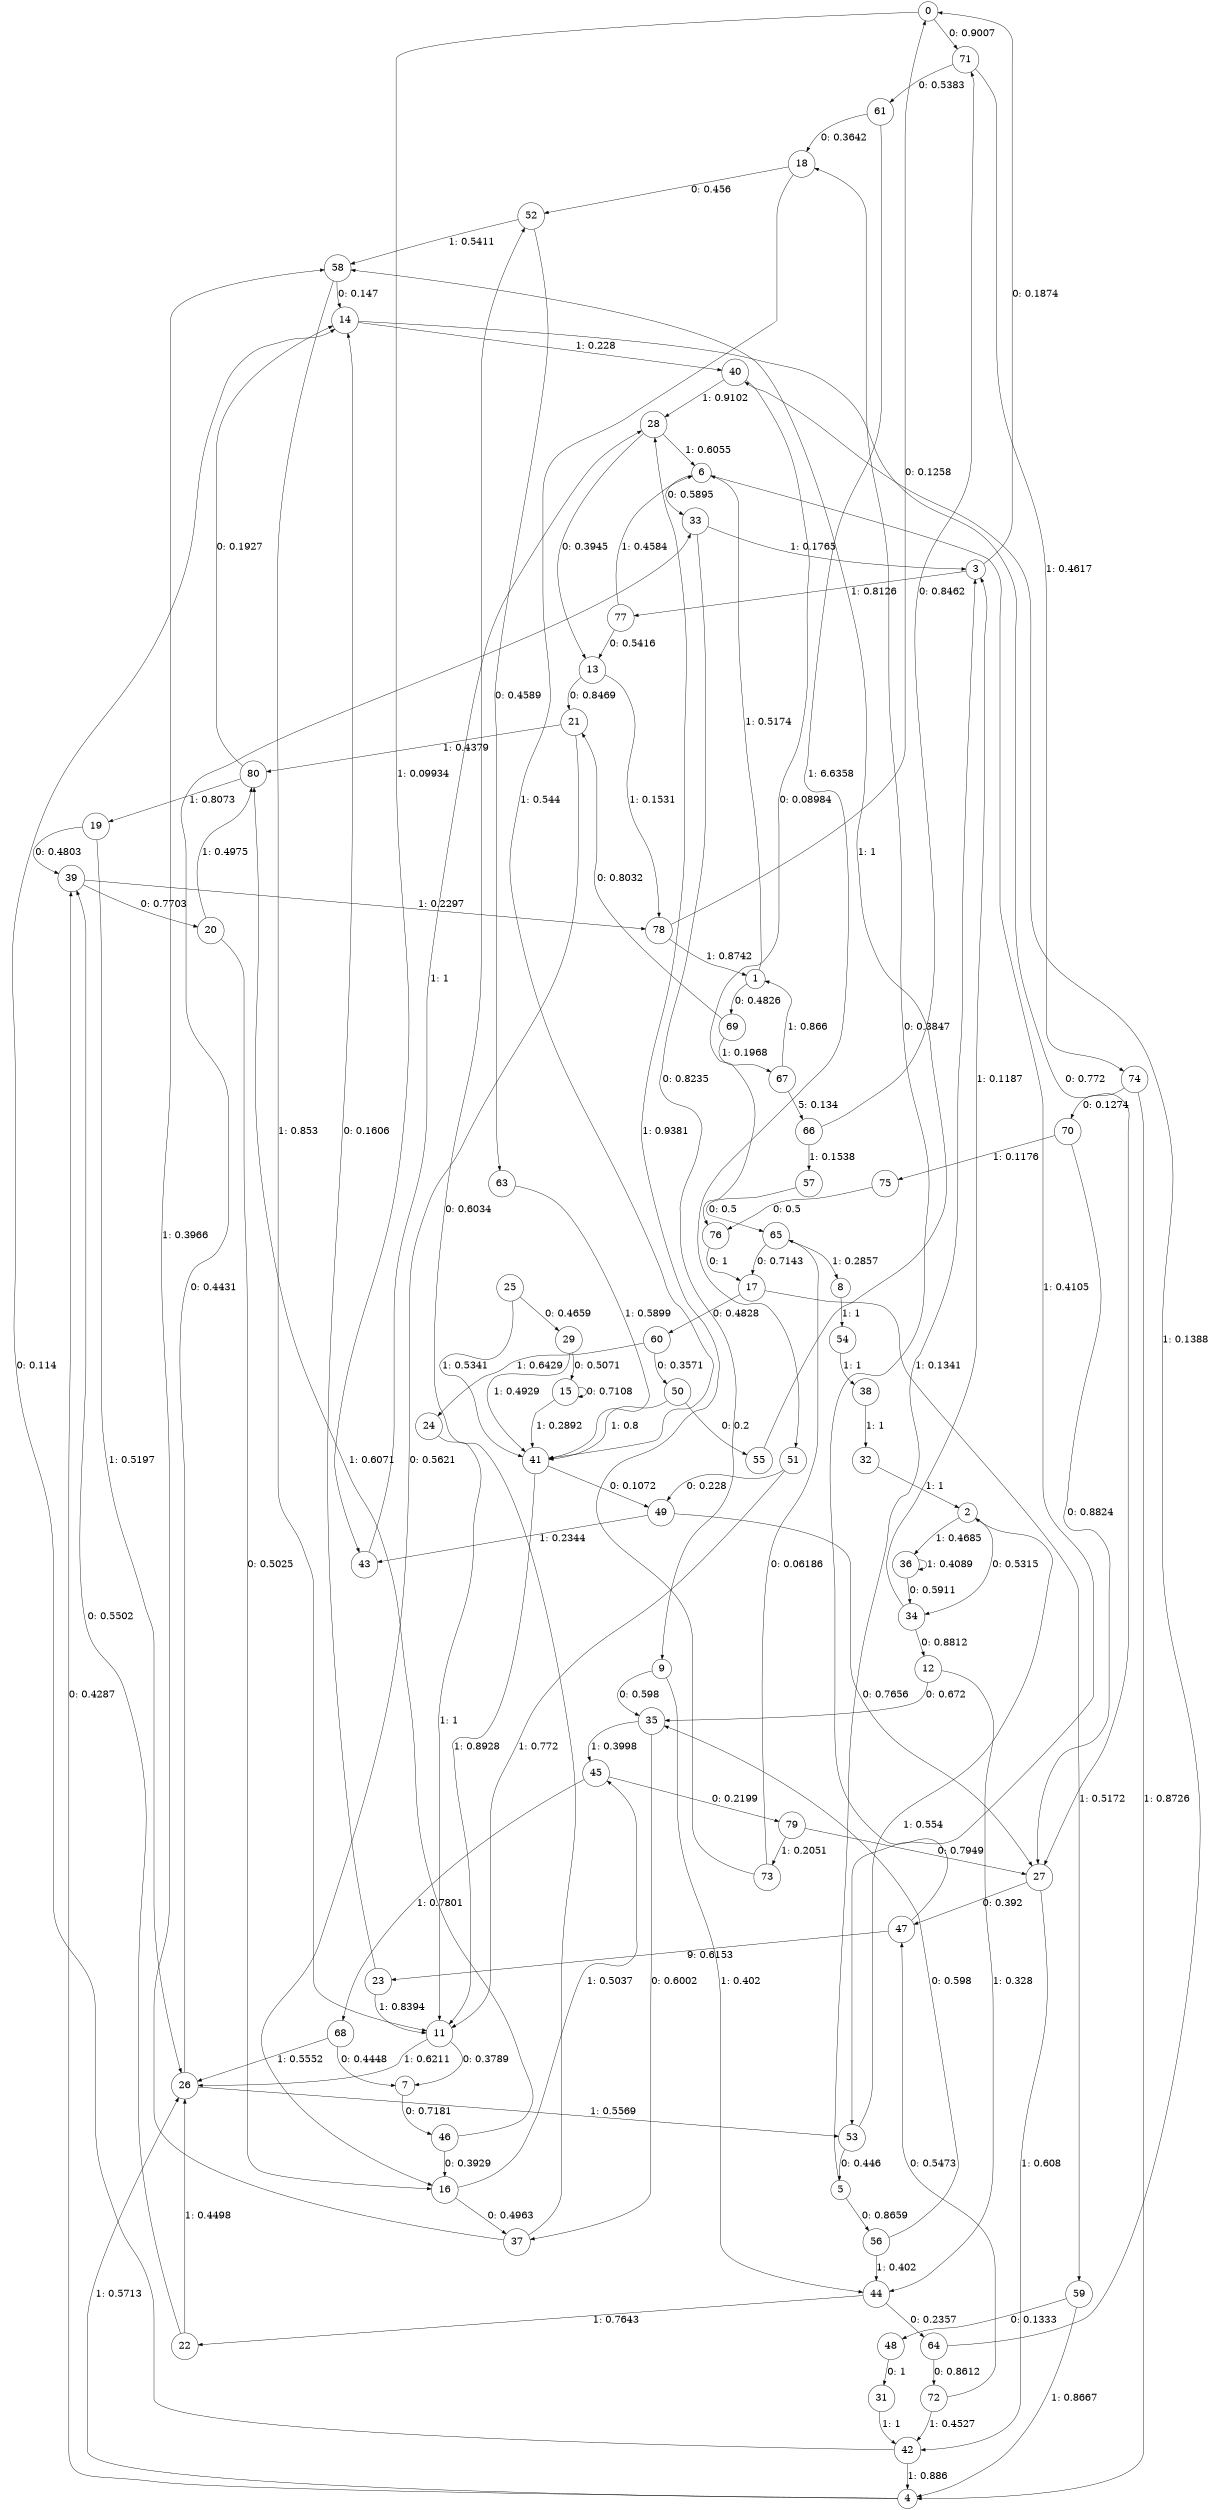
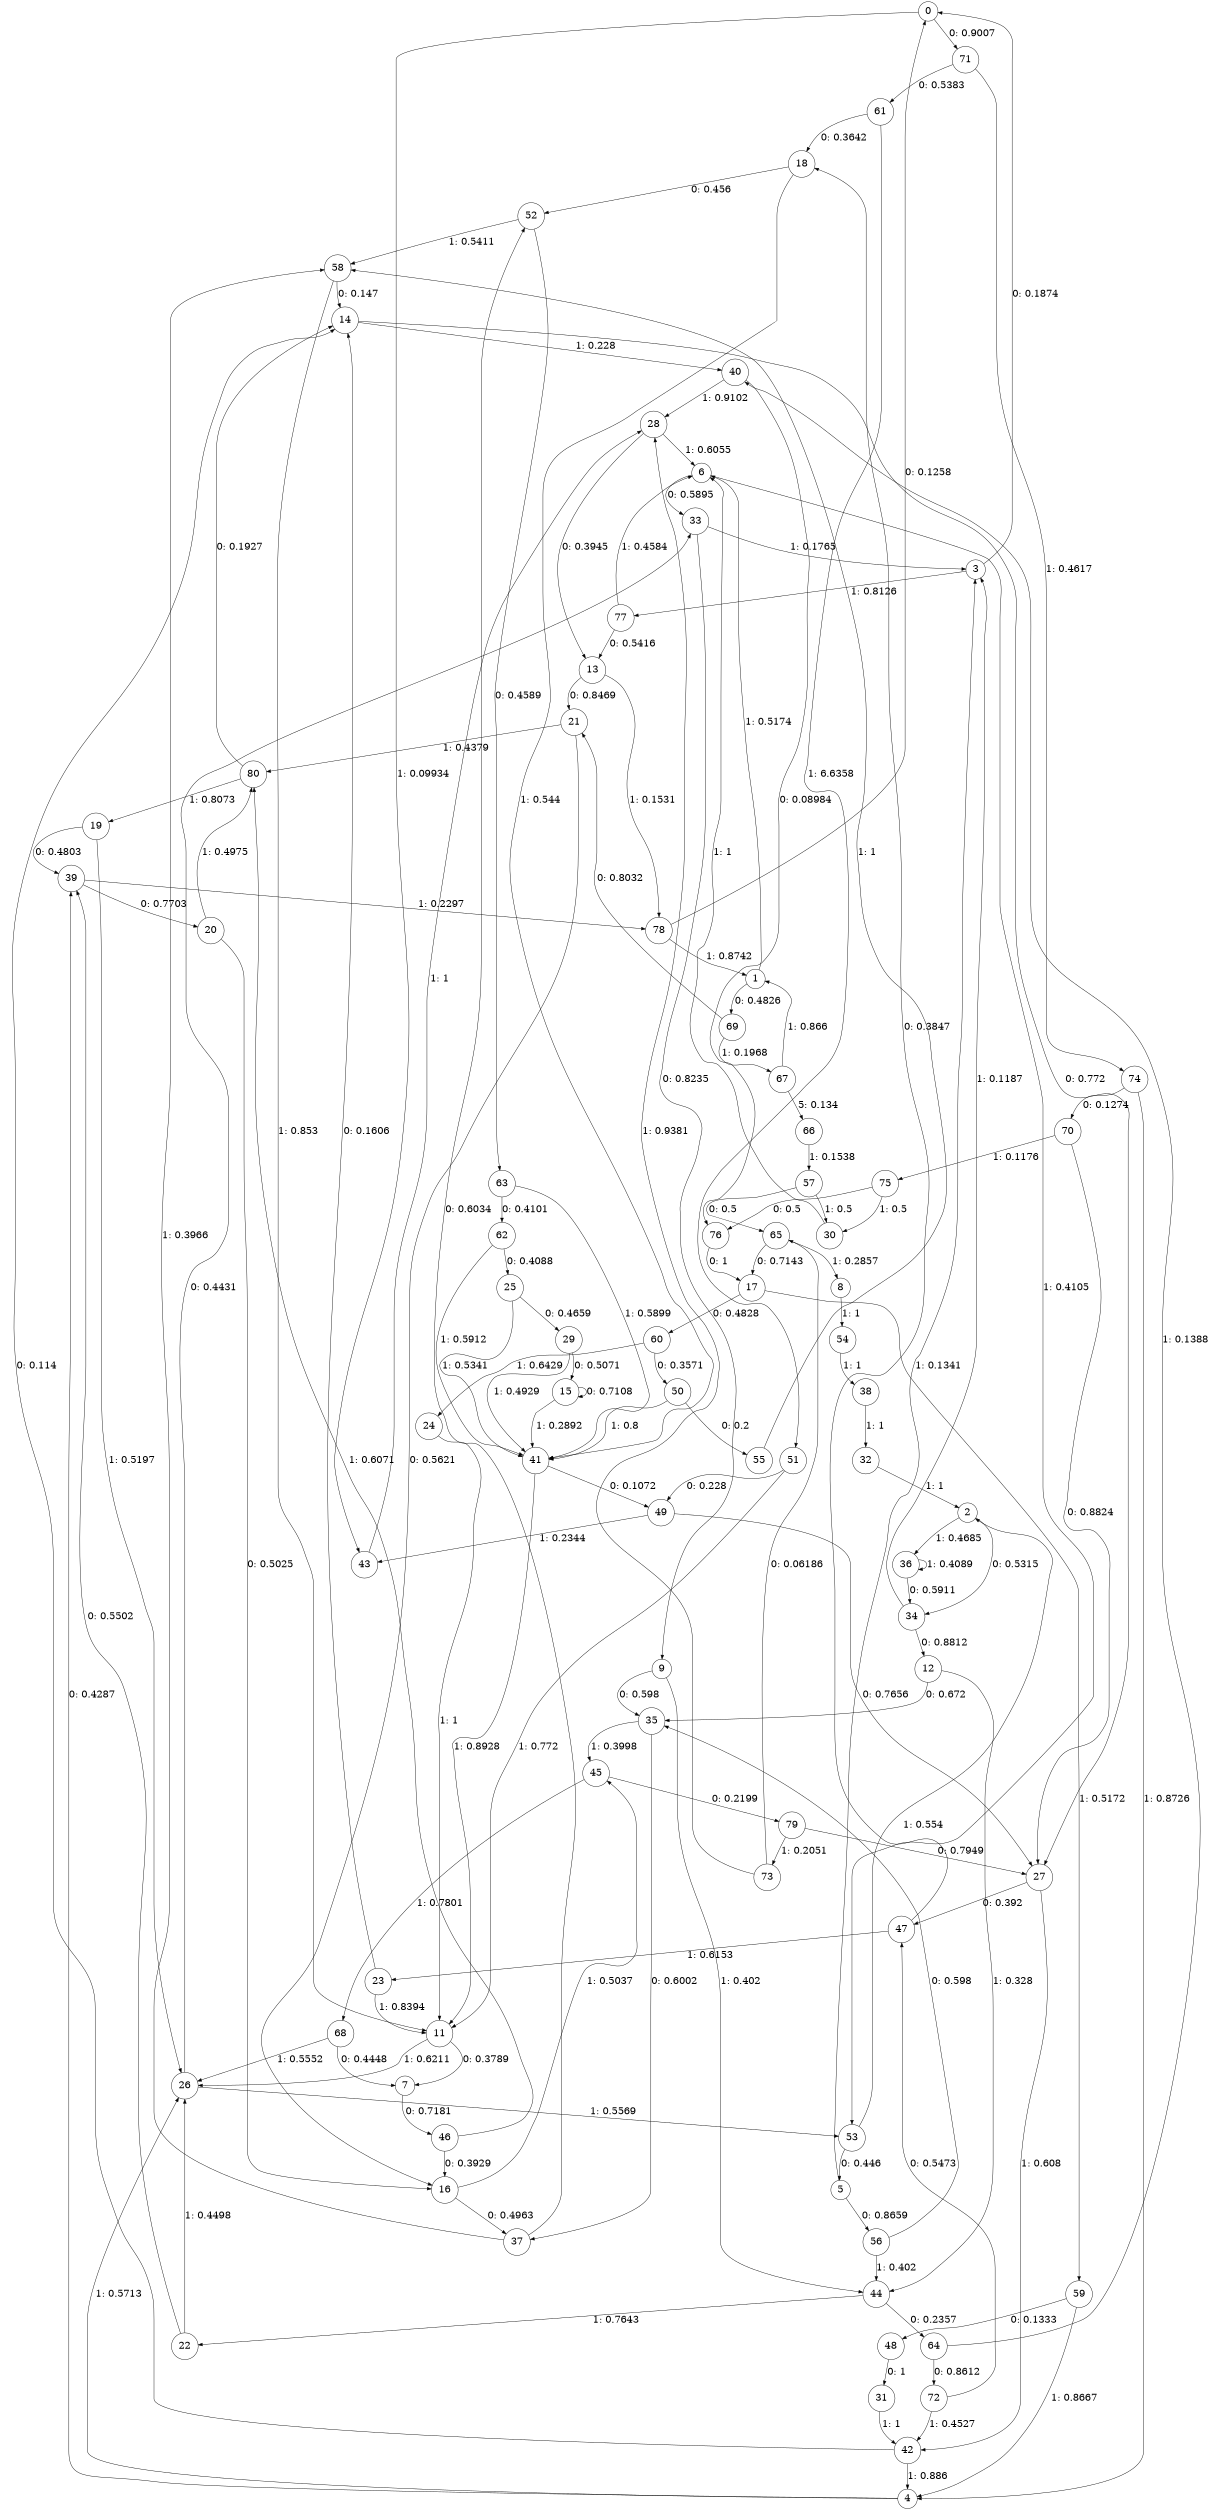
(916, 621) -> none
none -> (502, 1236)
none -> (830, 1236)
(714, 1955) -> (714, 1955)
